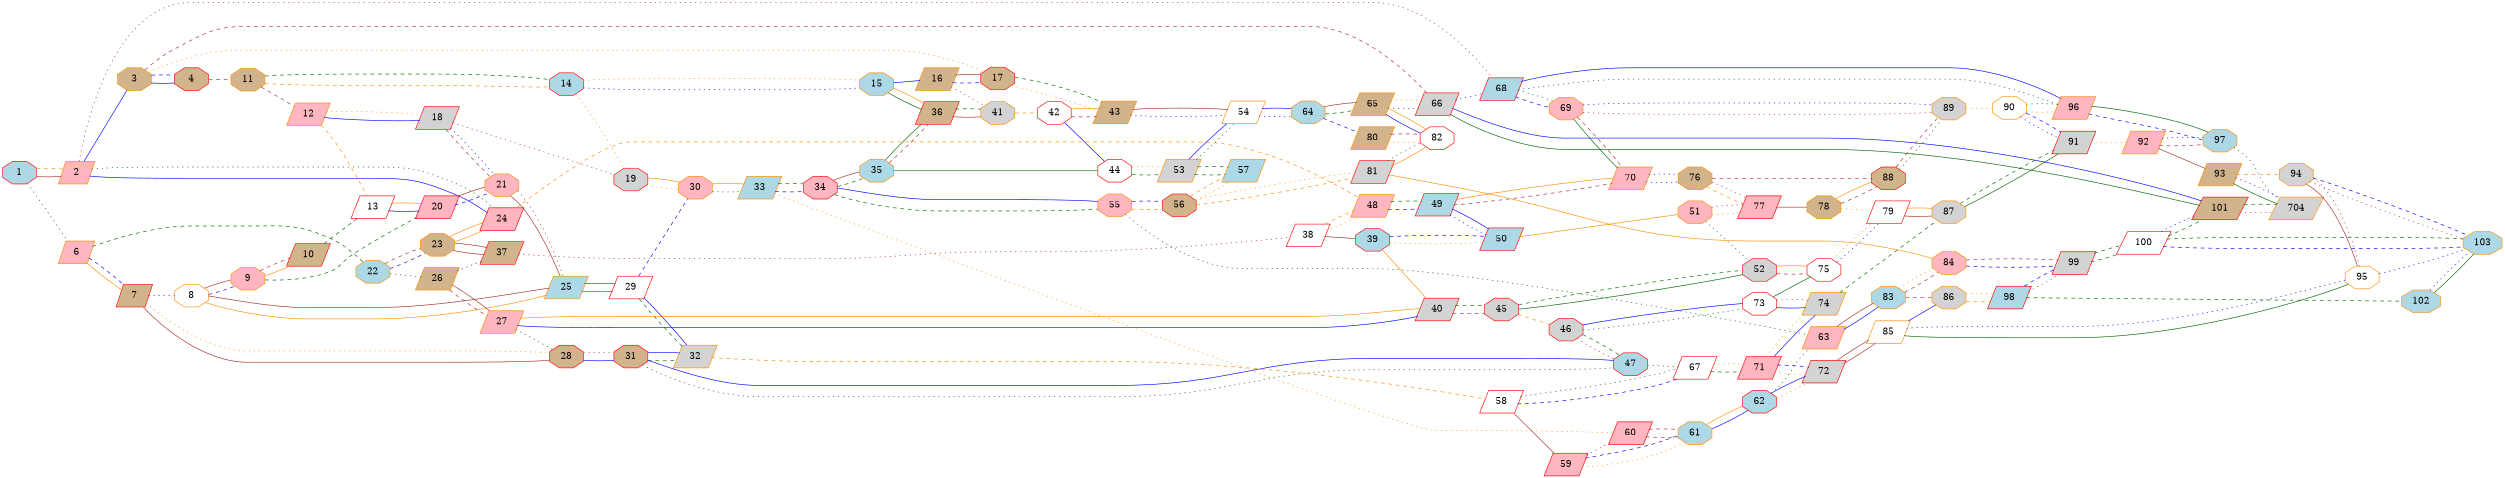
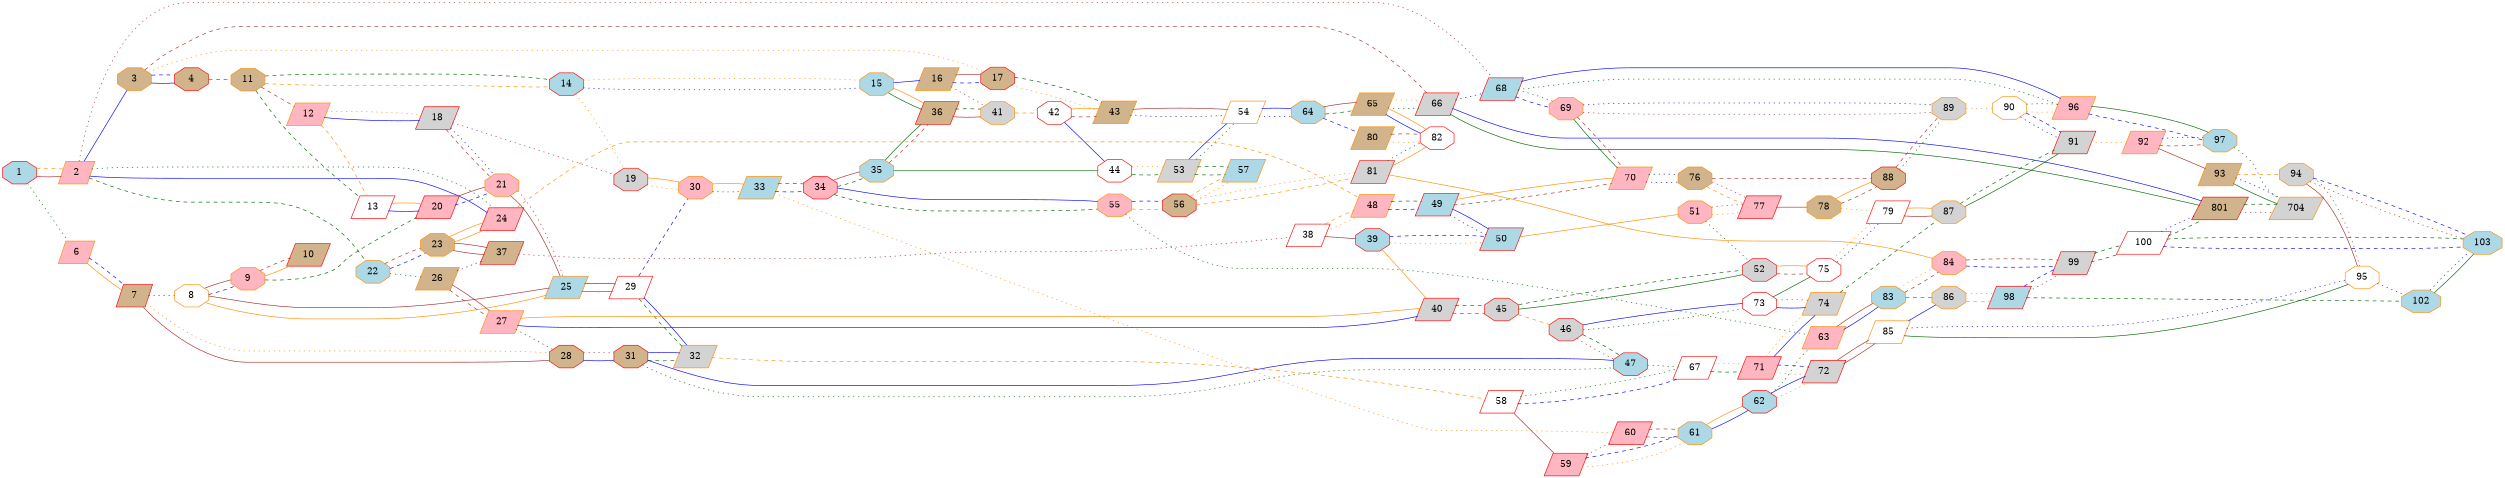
(2220, 208) -> (2220, 208)
(232, 226) -> (236, 202)
(341, 231) -> (304, 148)
(2423, 263) -> (2391, 289)
